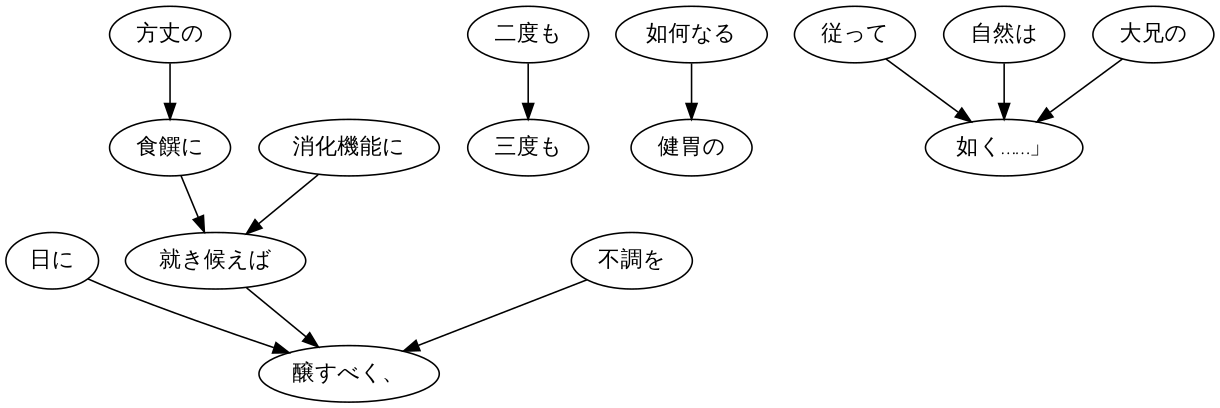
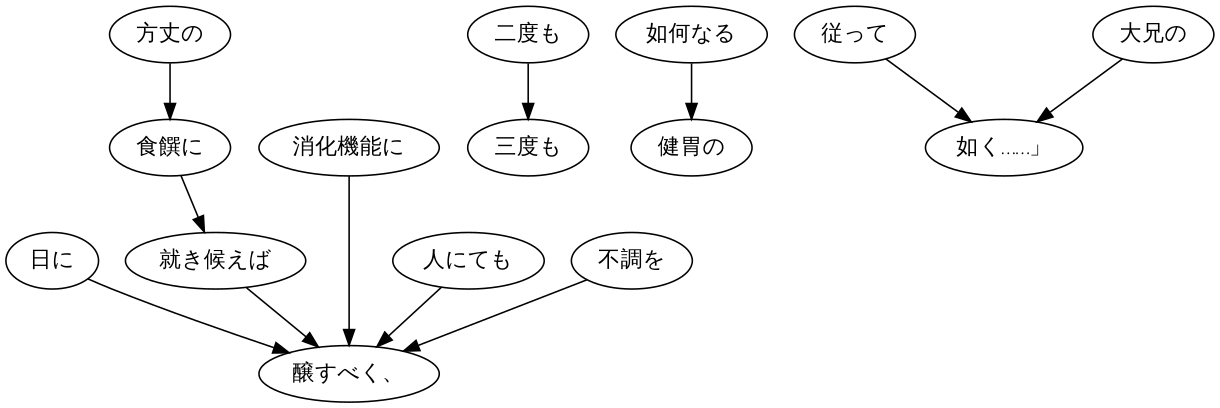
(1004, 35) -> none
(288, 199) -> (349, 253)
none -> (469, 261)
